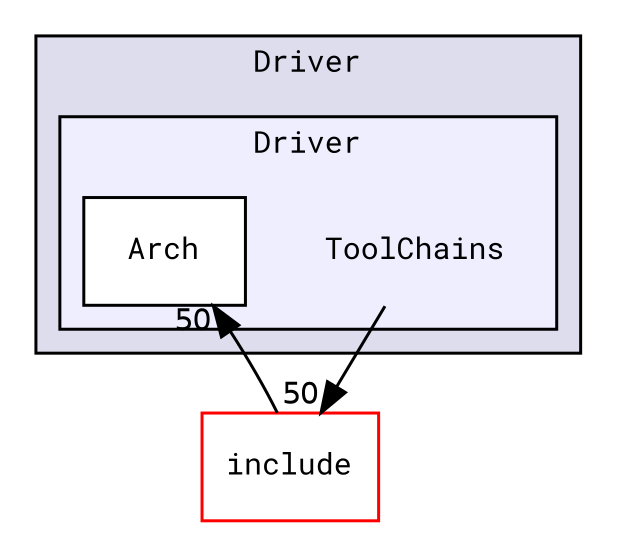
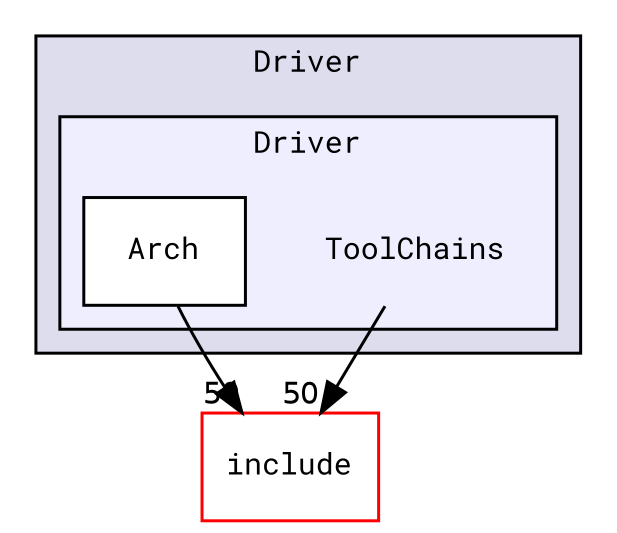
(255, 371) -> (200, 348)
